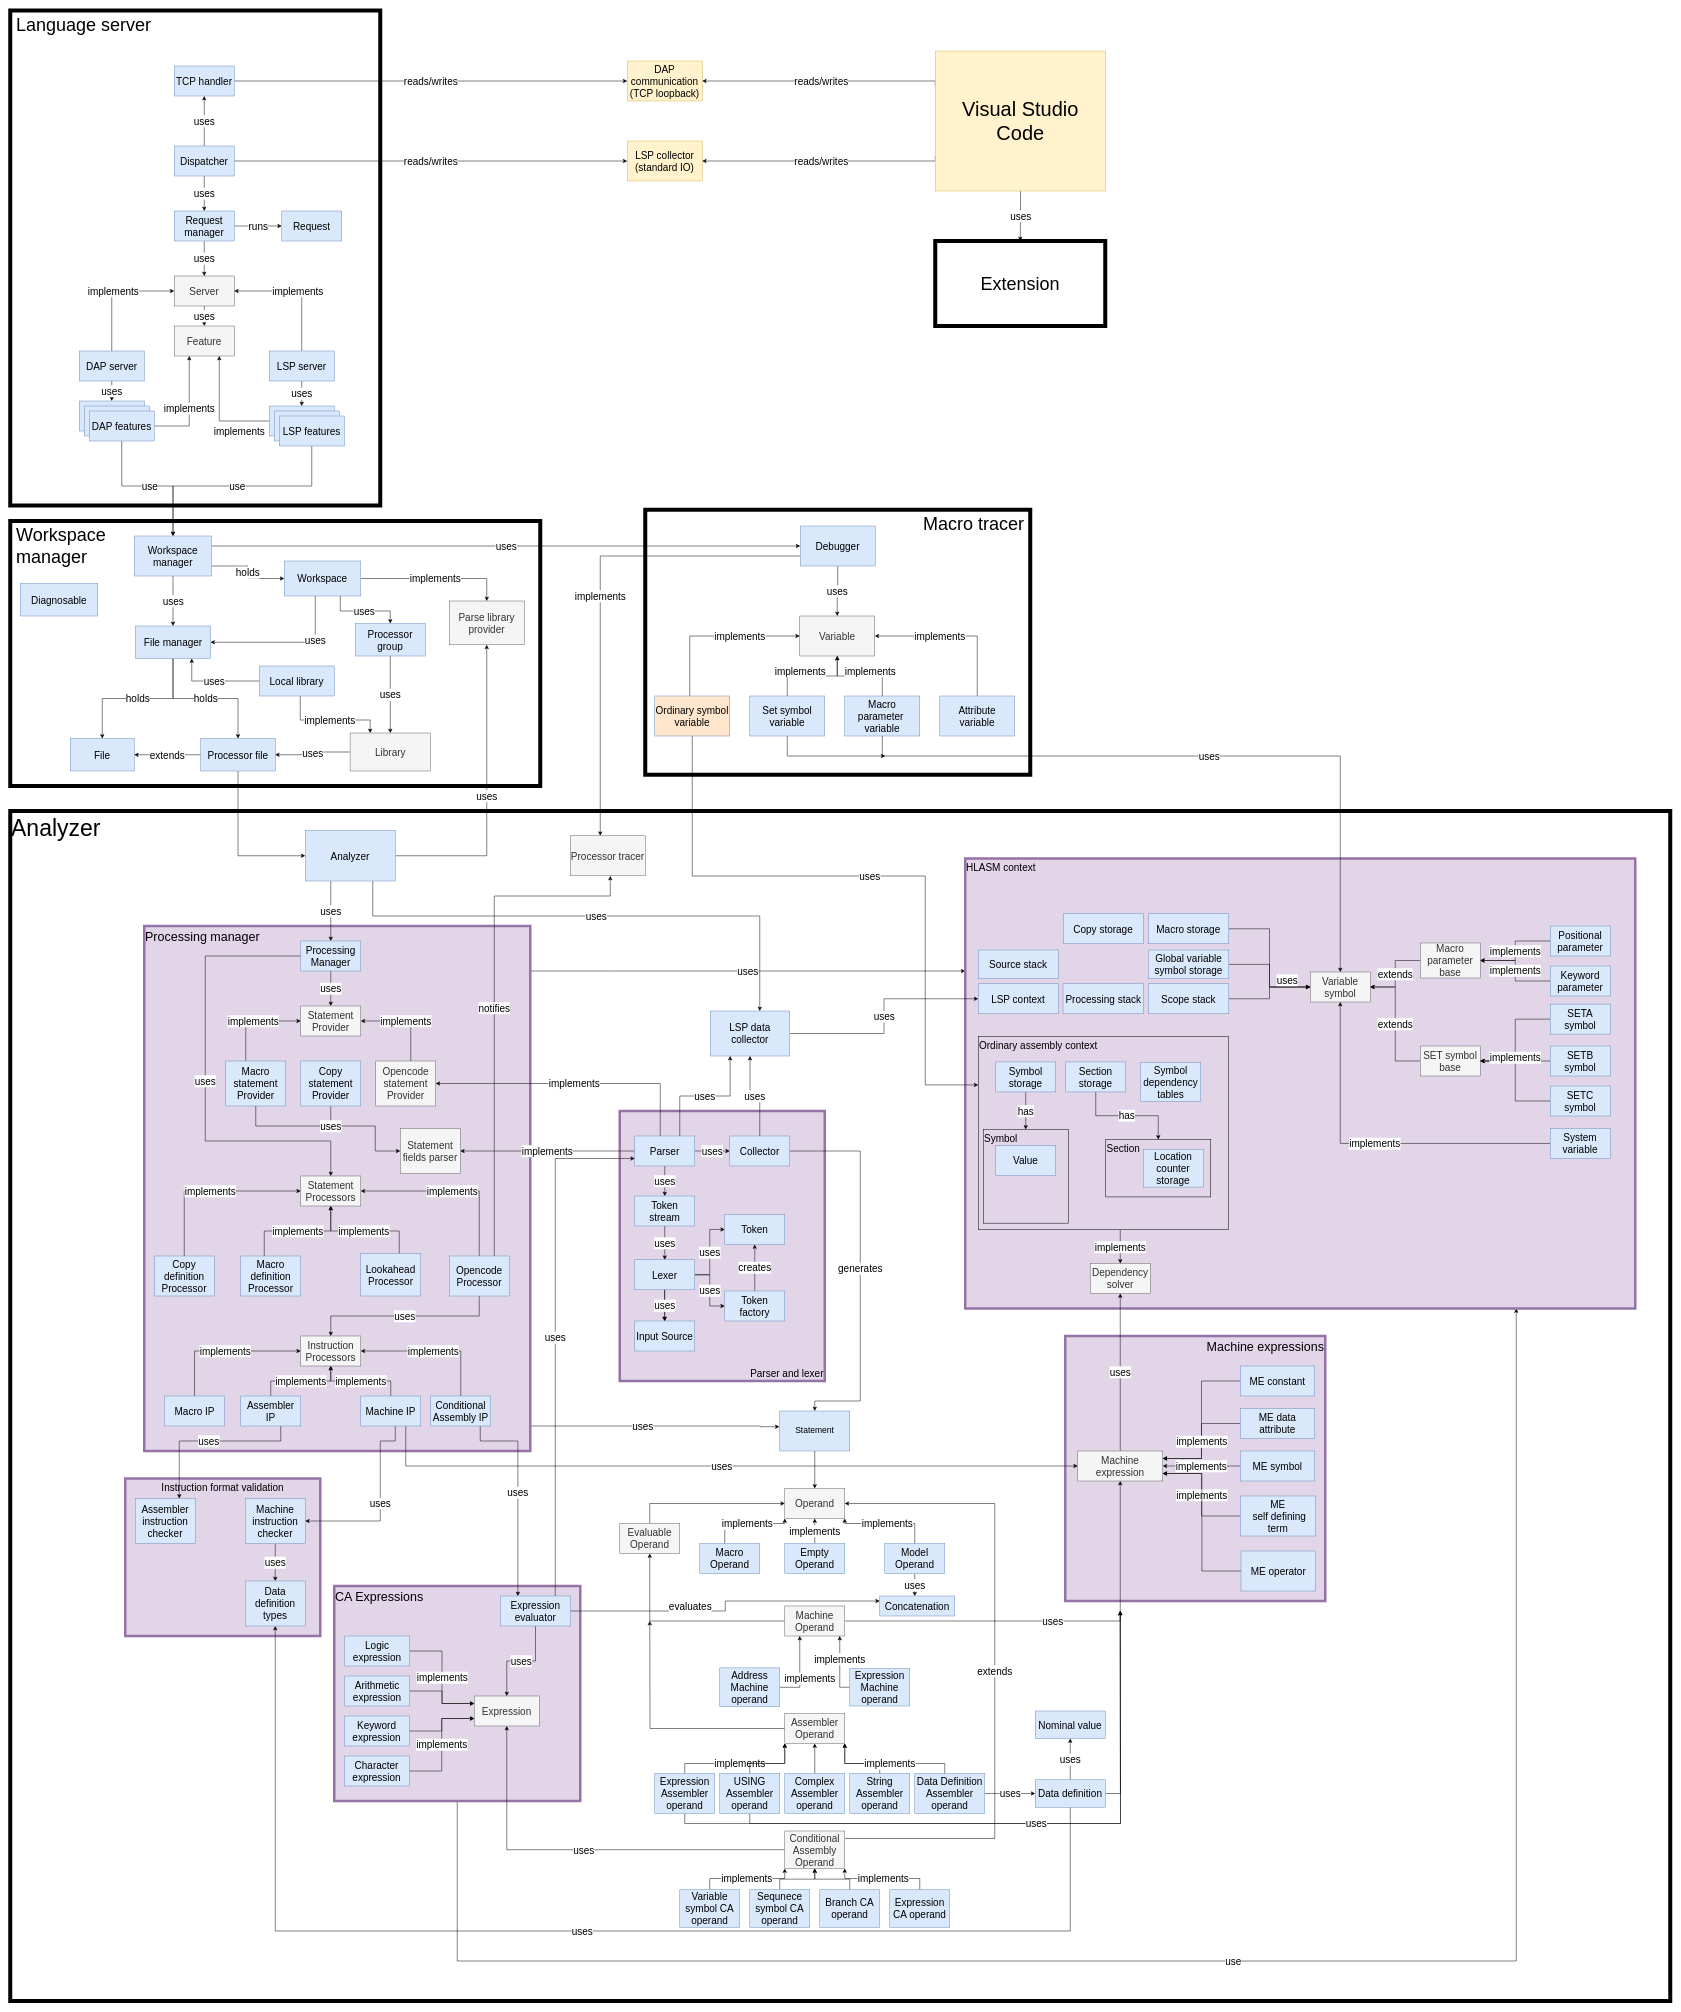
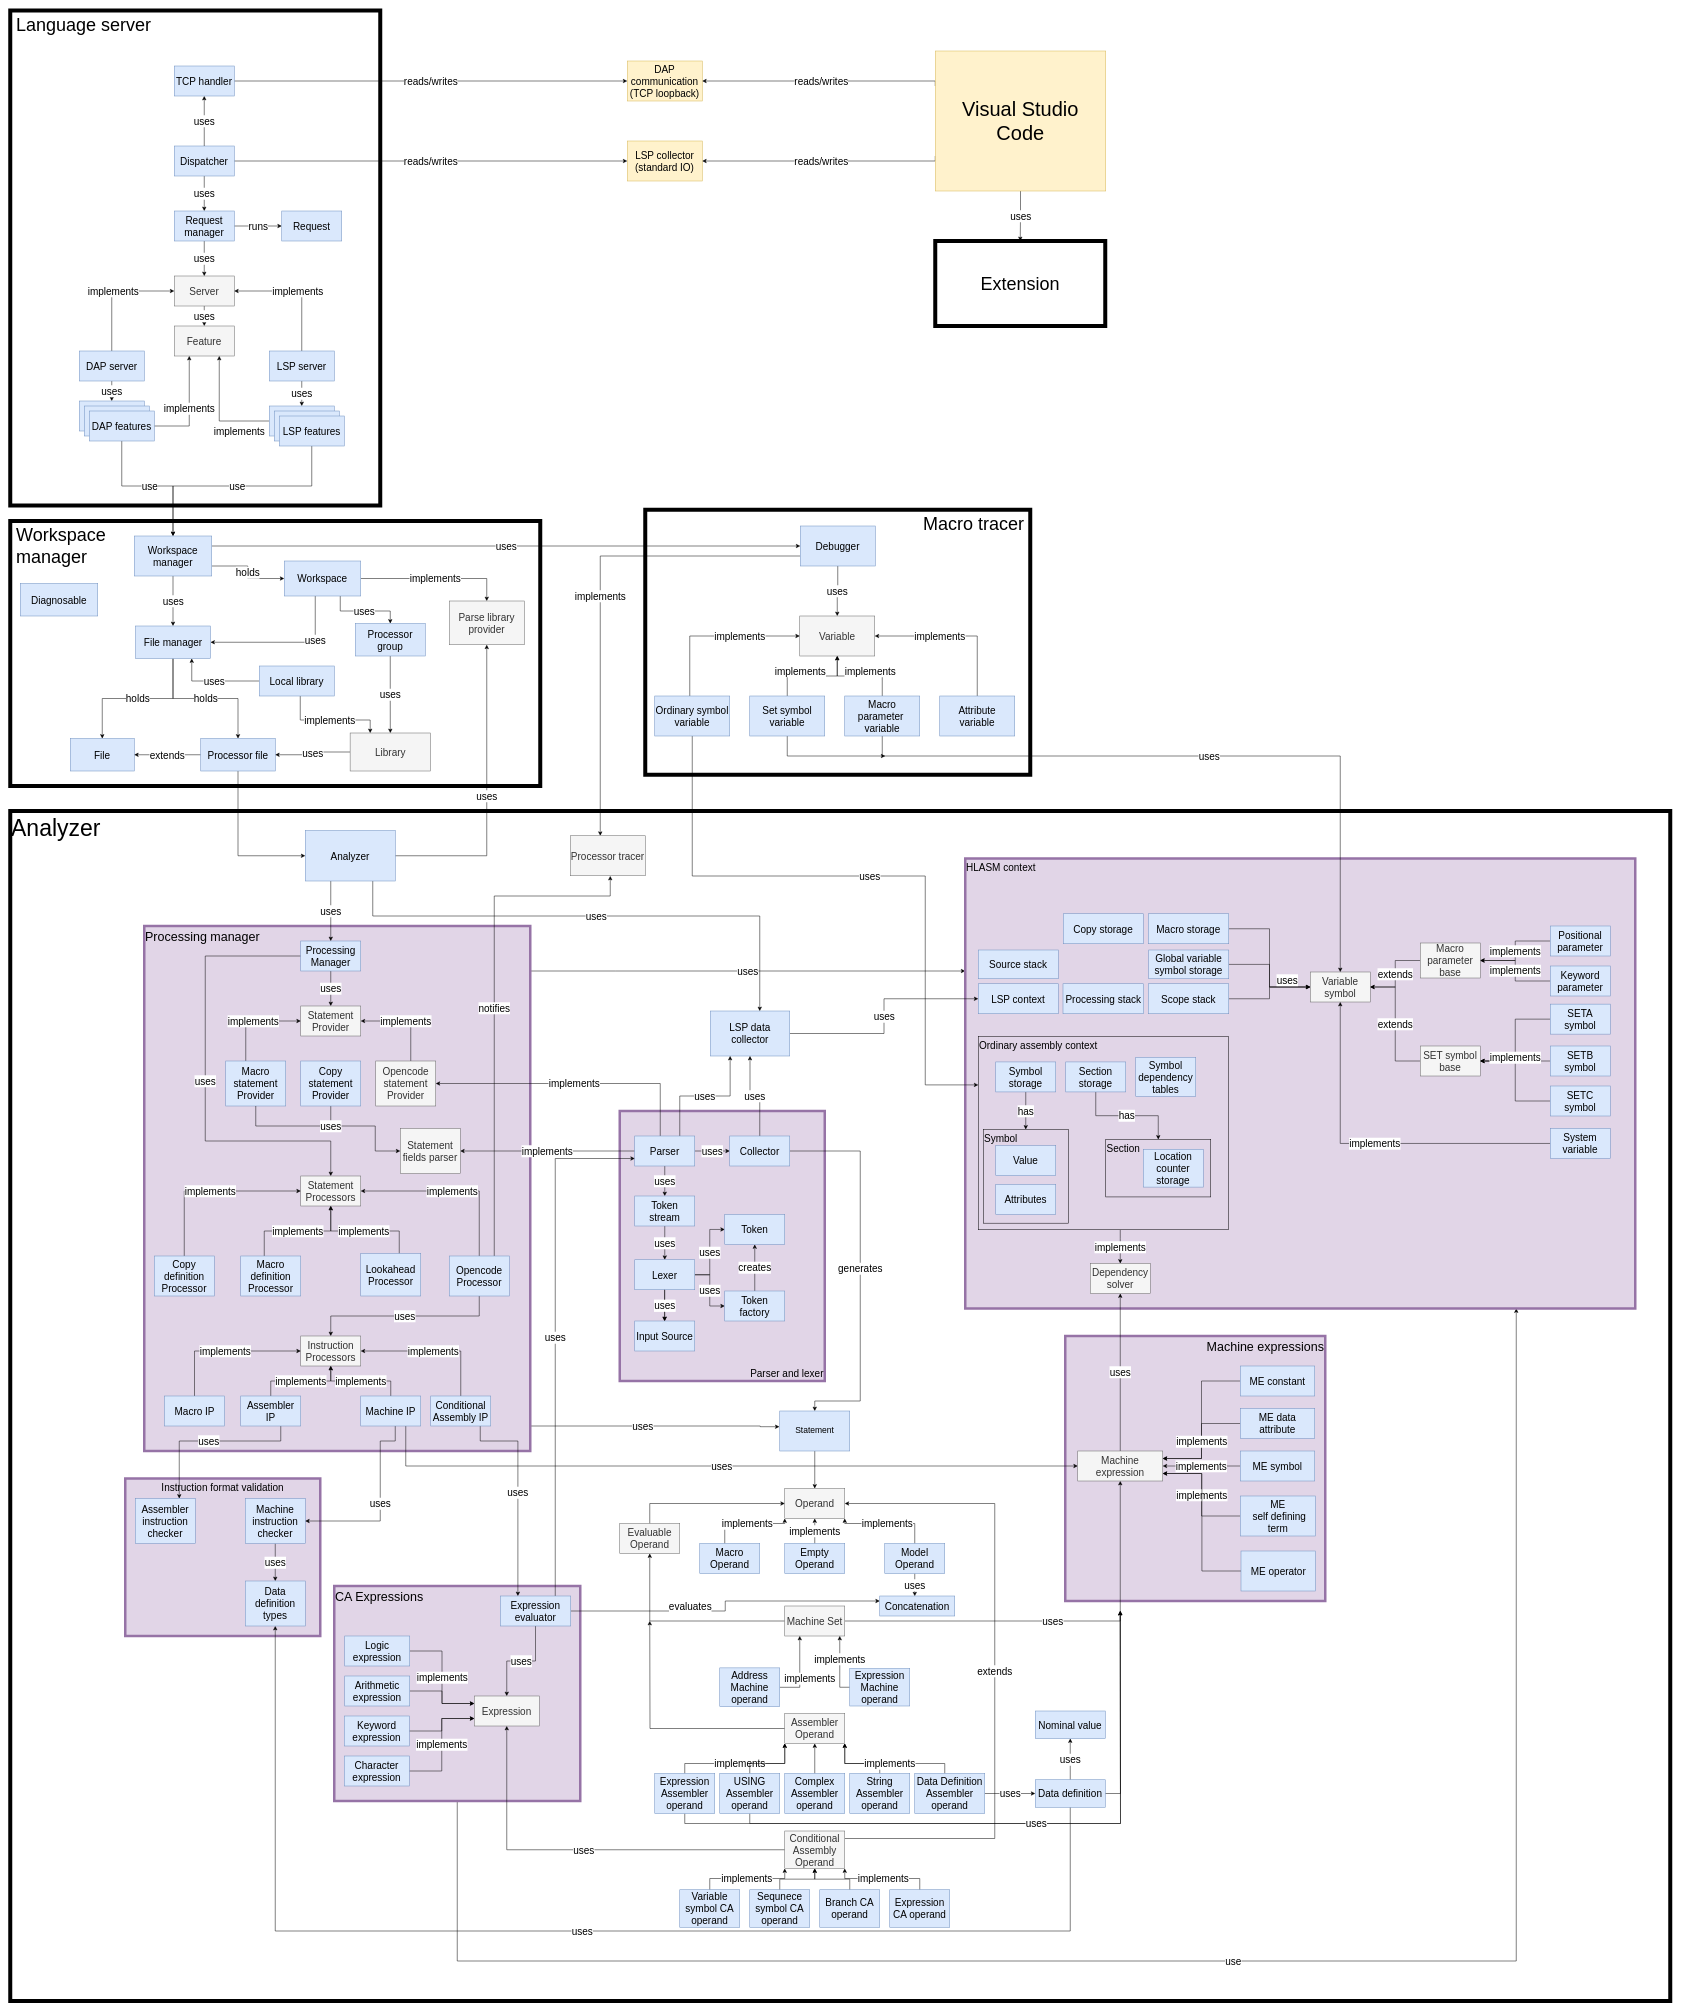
(692, 716) -> (692, 716)
(1171, 1082) -> (1166, 1077)
none -> (1026, 1199)
(815, 1621) -> (815, 1621)
